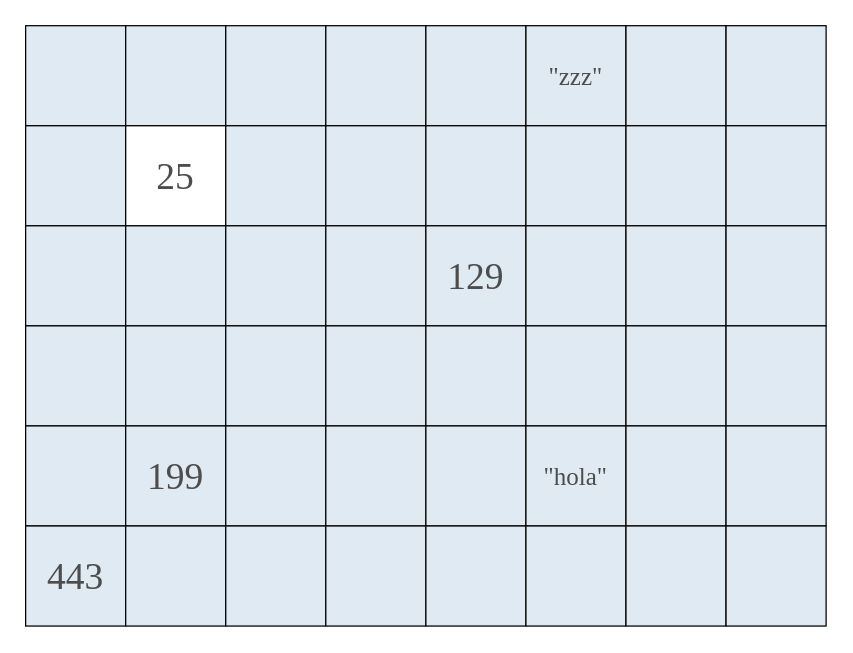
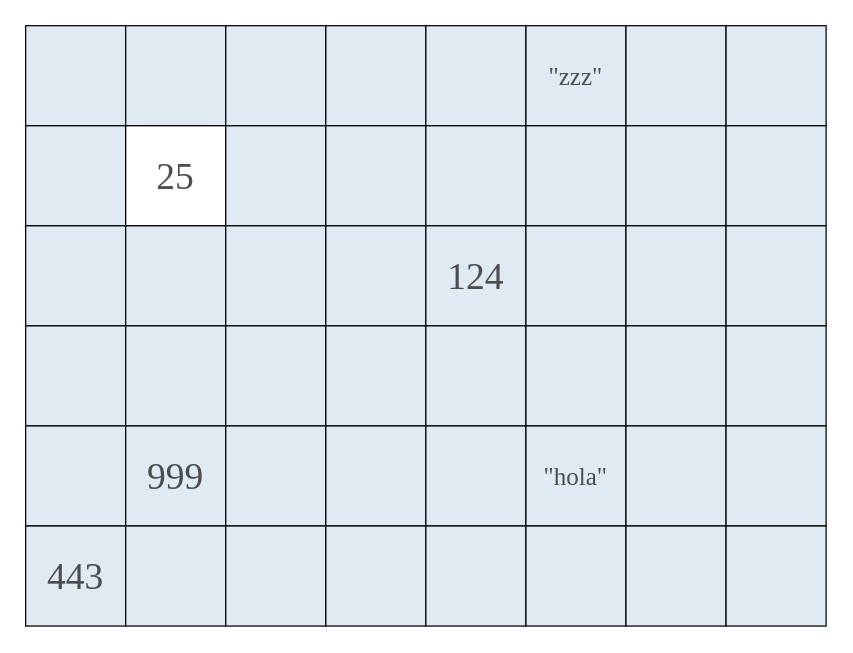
(476, 276) -> (476, 276)
(176, 476) -> (176, 476)
